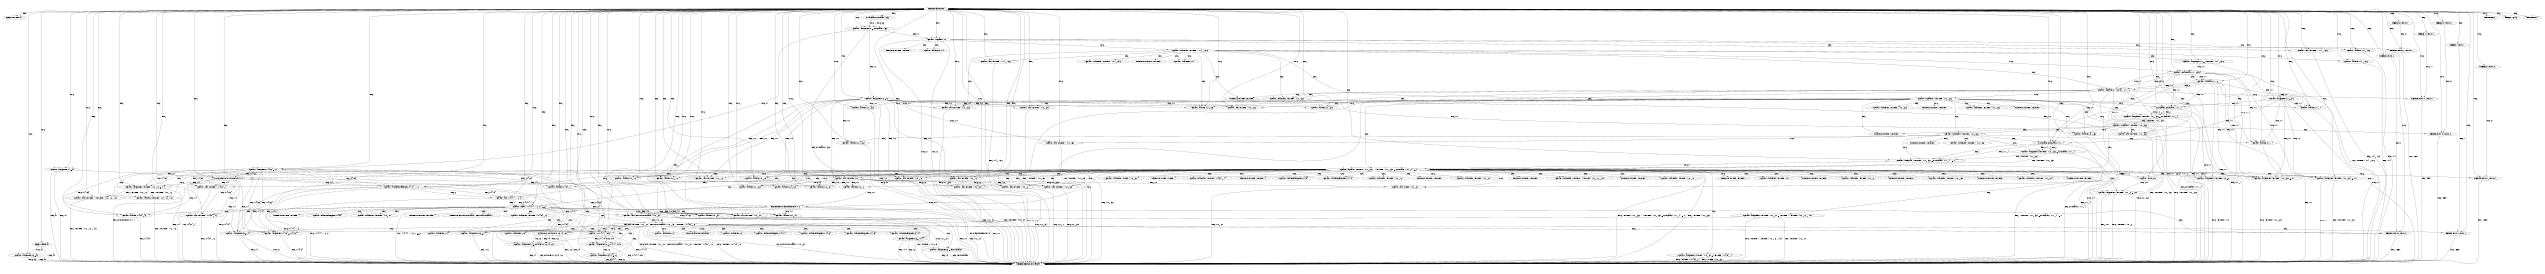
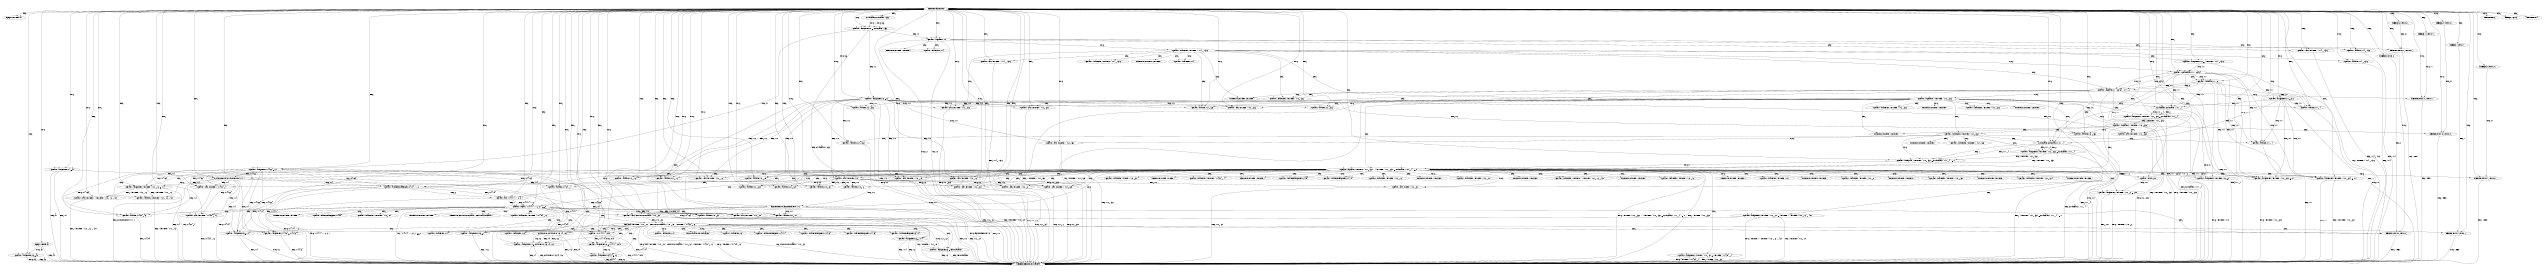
(844, 56) -> (844, 56)
